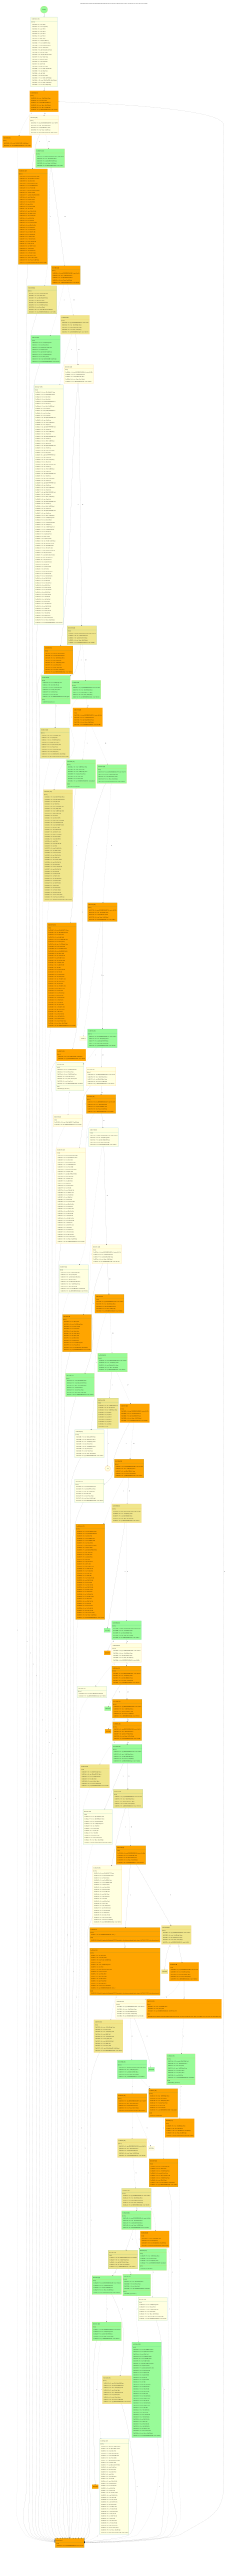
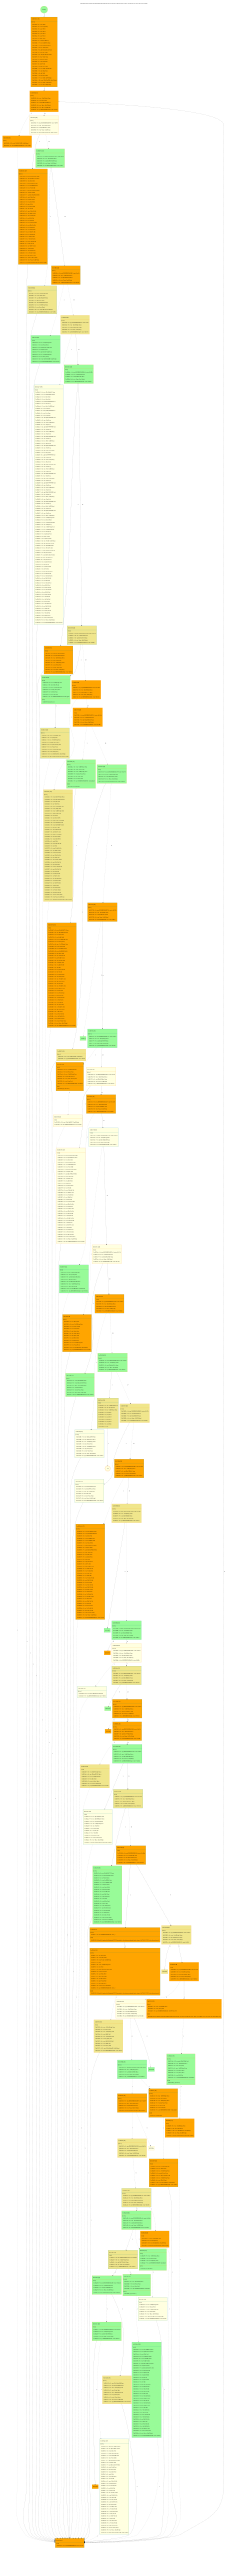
(44, 52) -> (44, 52)
(79, 374) -> (79, 374)
(86, 690) -> (86, 690)
(83, 1038) -> (83, 1038)
(71, 1055) -> (71, 1055)
(70, 1077) -> (70, 1077)
(74, 1279) -> (74, 1279)
(135, 1413) -> (135, 1413)
(127, 1676) -> (127, 1676)
(107, 1895) -> (107, 1895)
